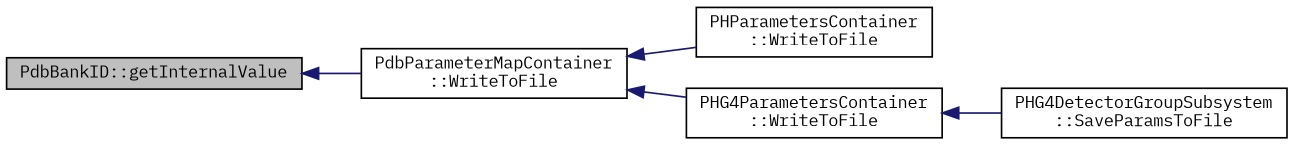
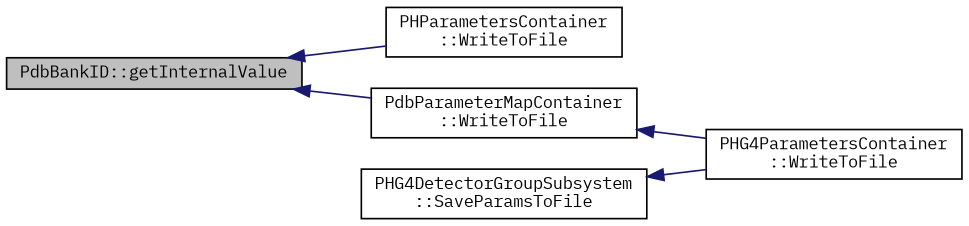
(670, 51) -> (345, 51)
(980, 113) -> (685, 172)
